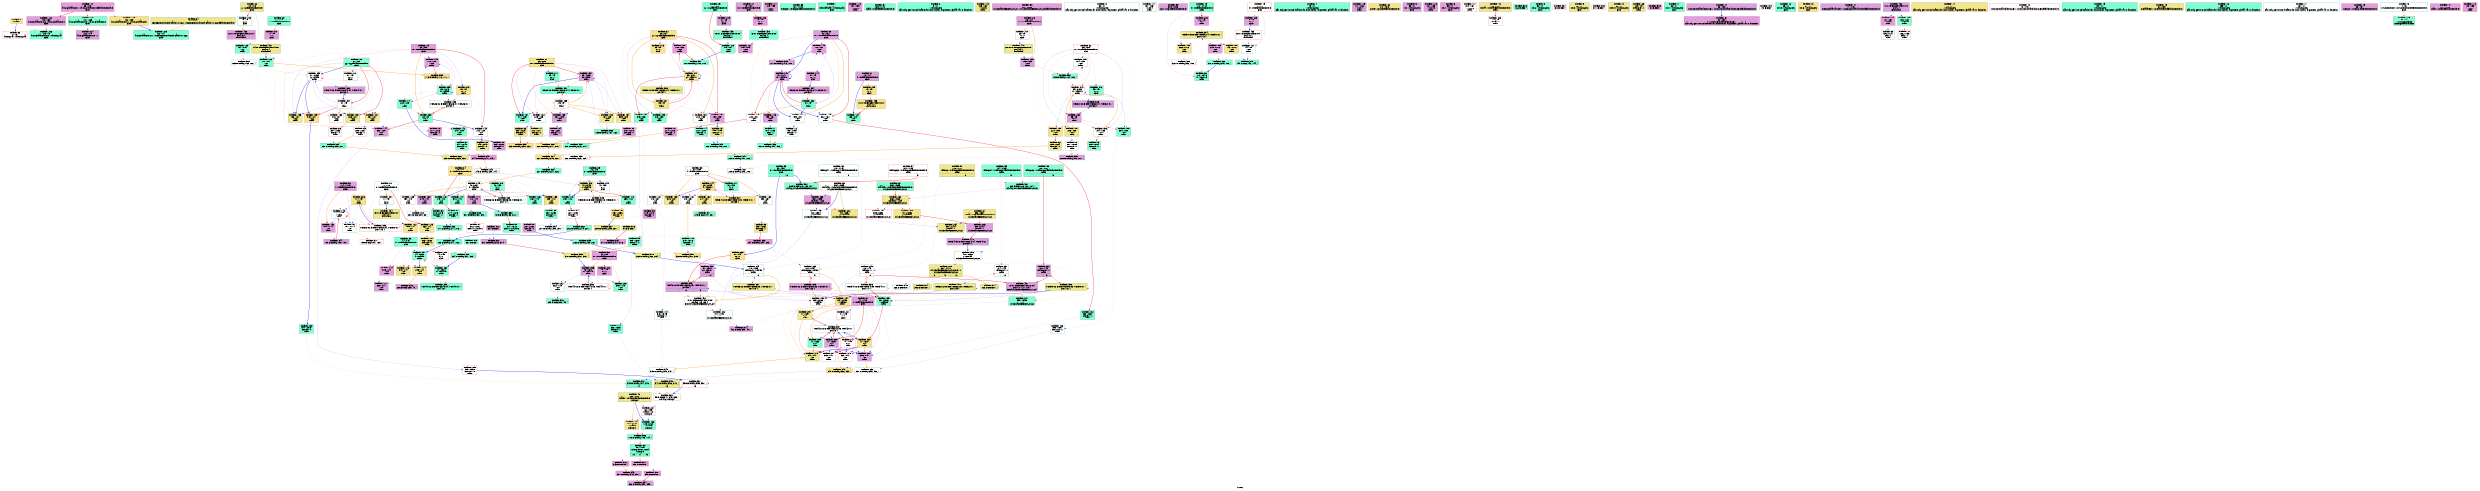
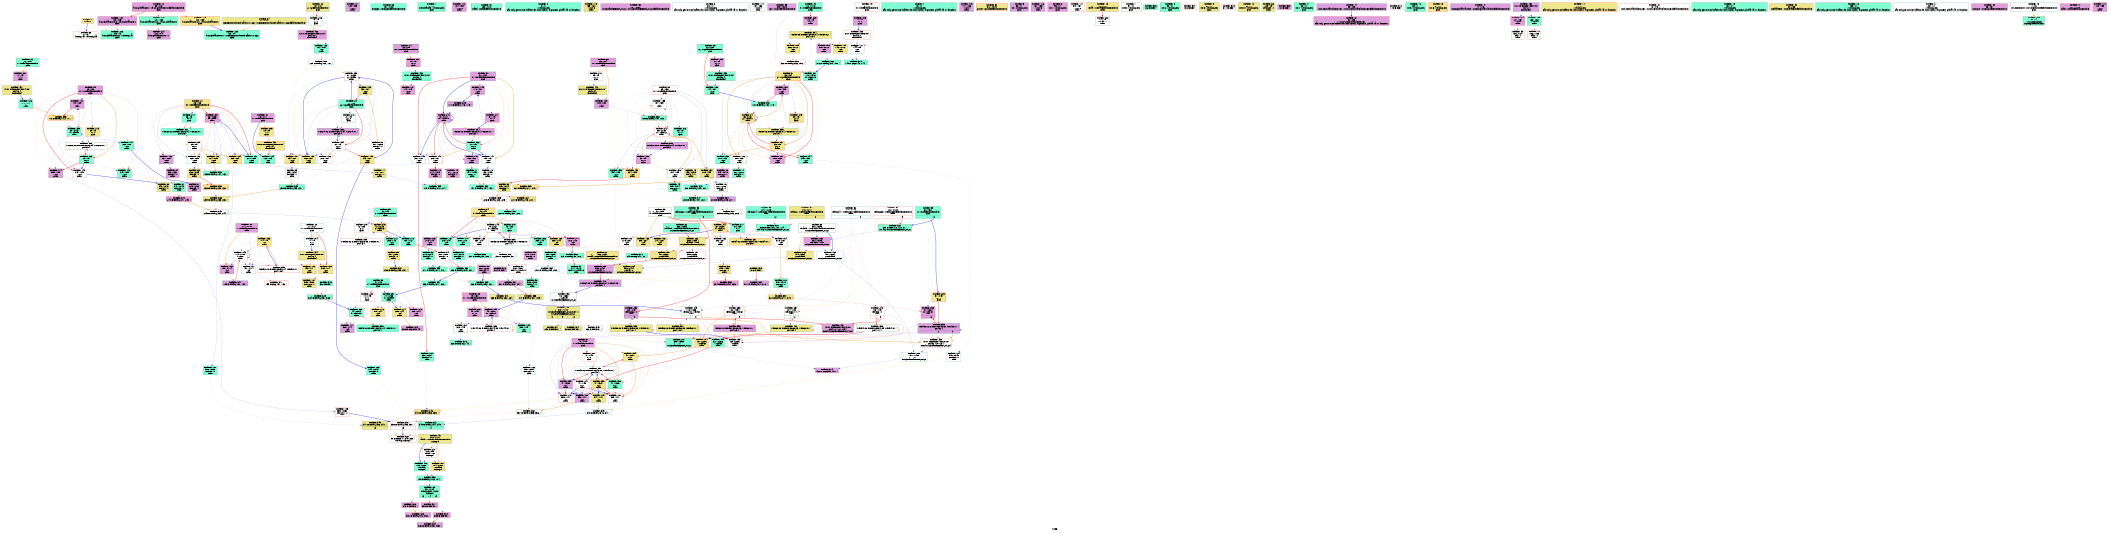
none -> (1131, 7)
(382, 89) -> (359, 97)
(582, 96) -> (207, 133)
(717, 125) -> none
